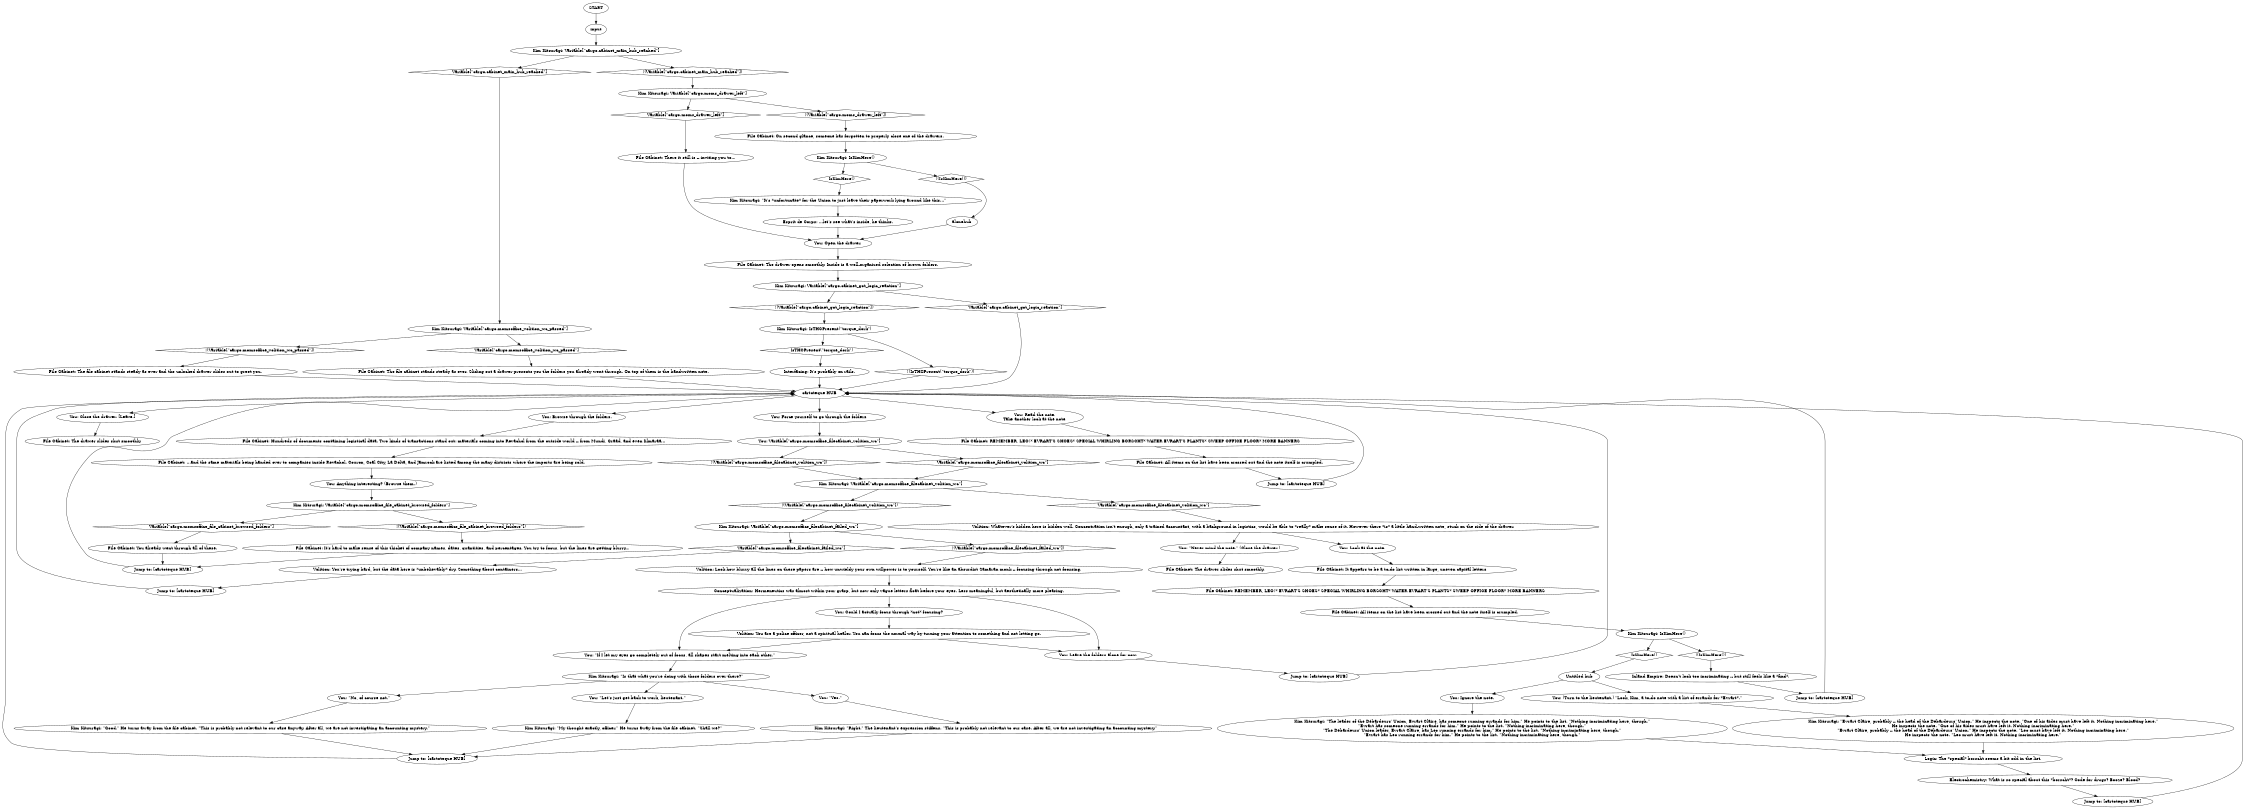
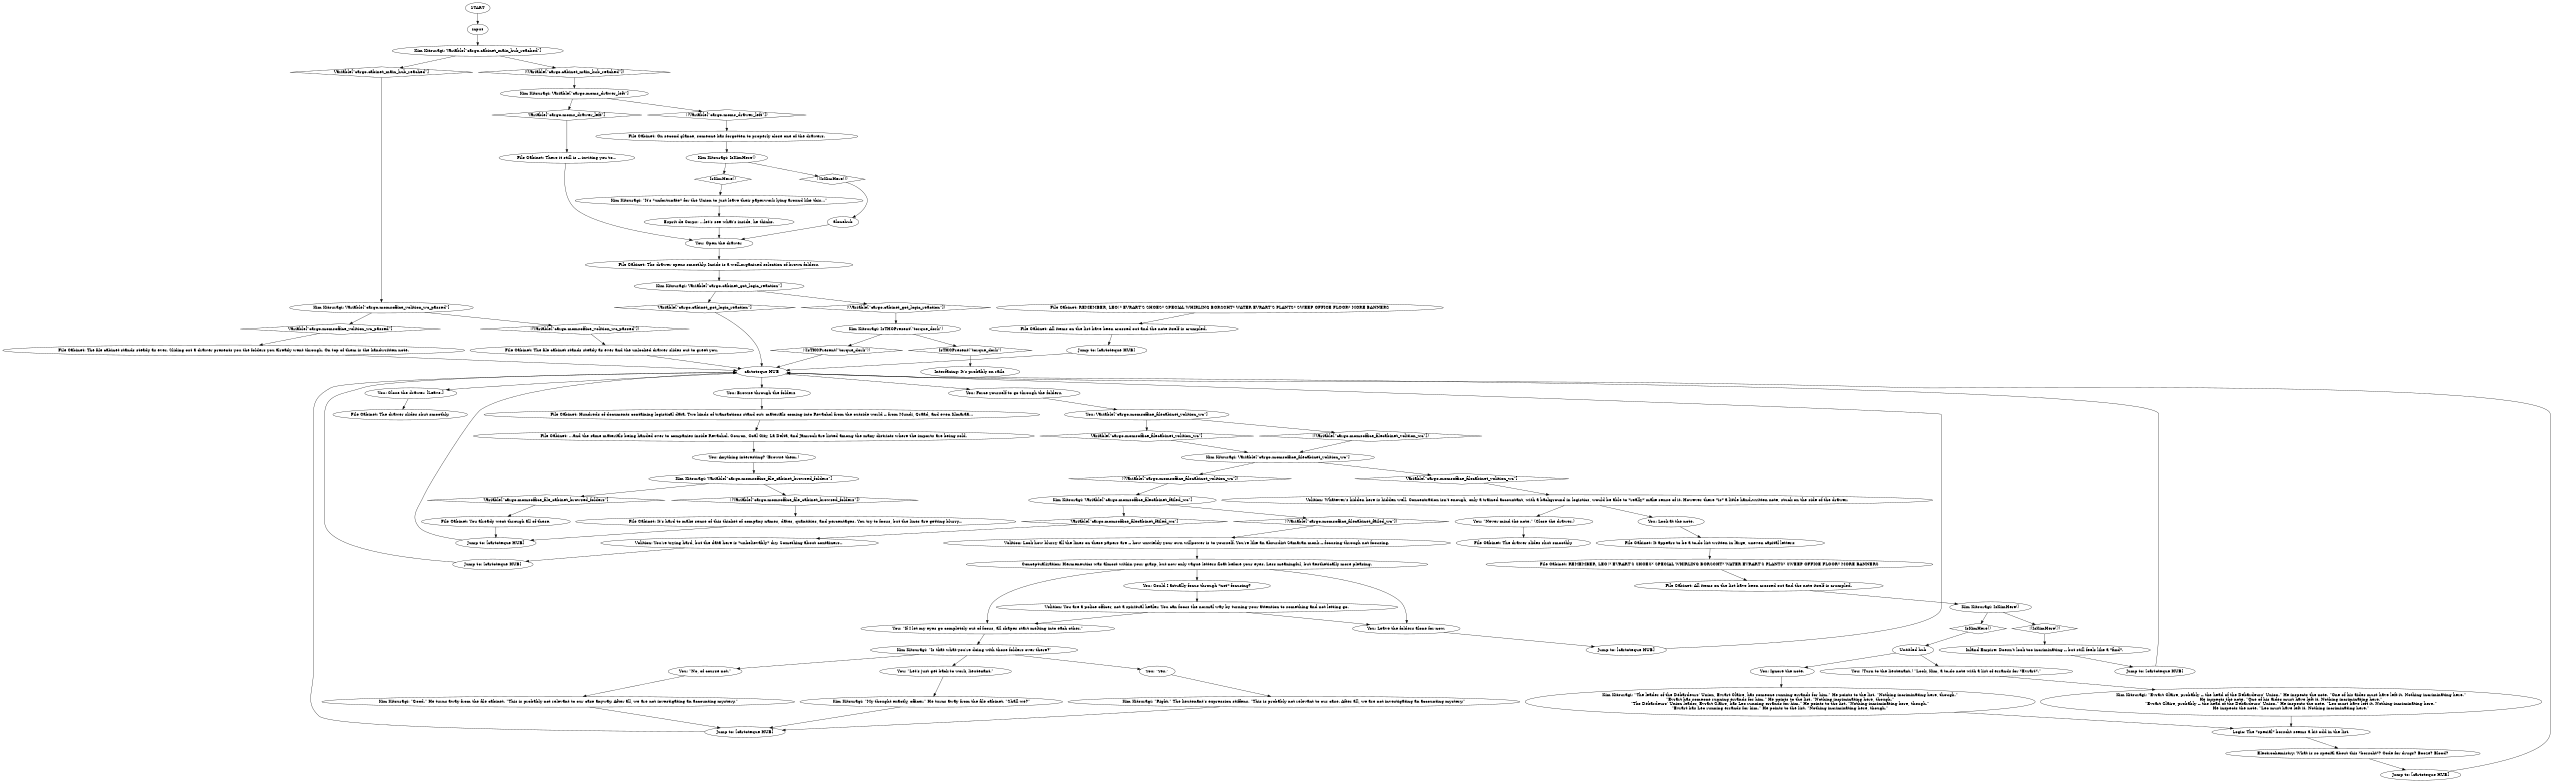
(820, 381) -> none
(1035, 417) -> none
